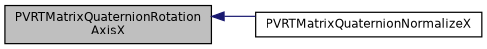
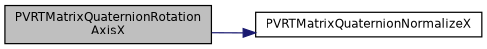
(240, 16) -> (227, 33)
